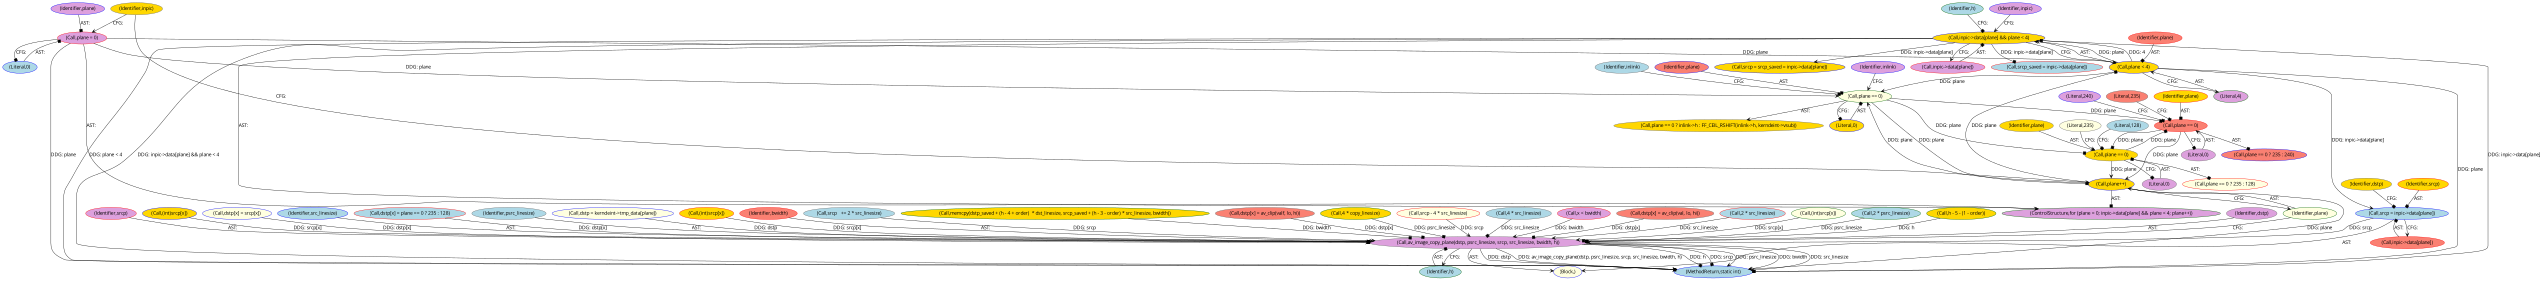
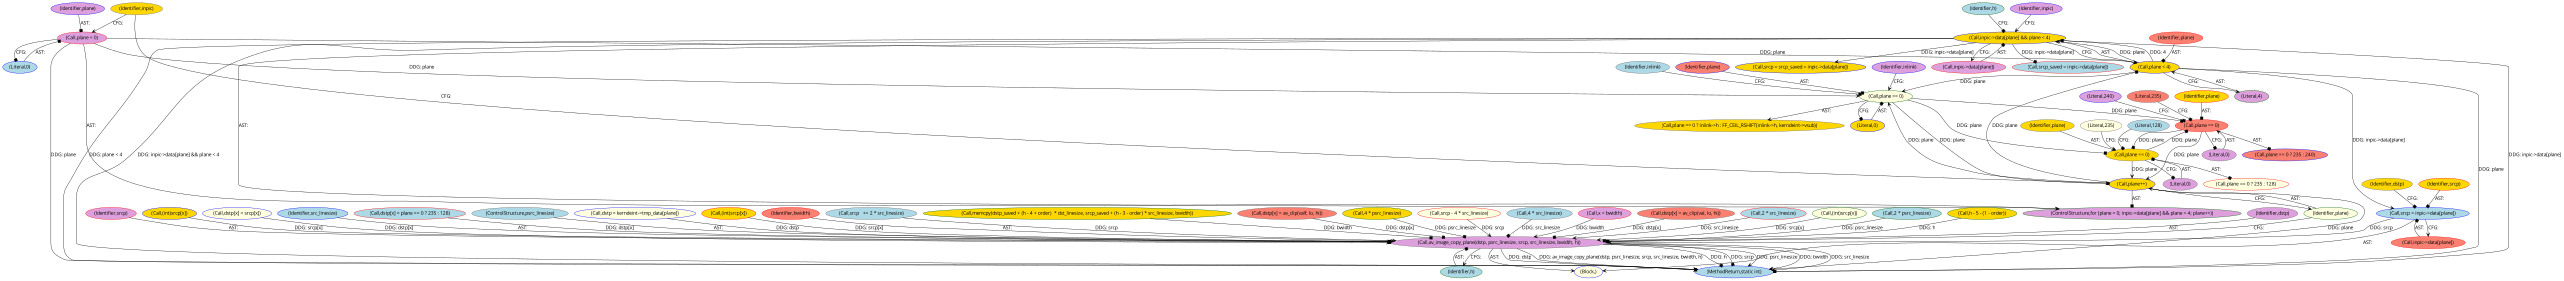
(509, 213) -> (520, 213)
(1356, 213) -> (1377, 213)
